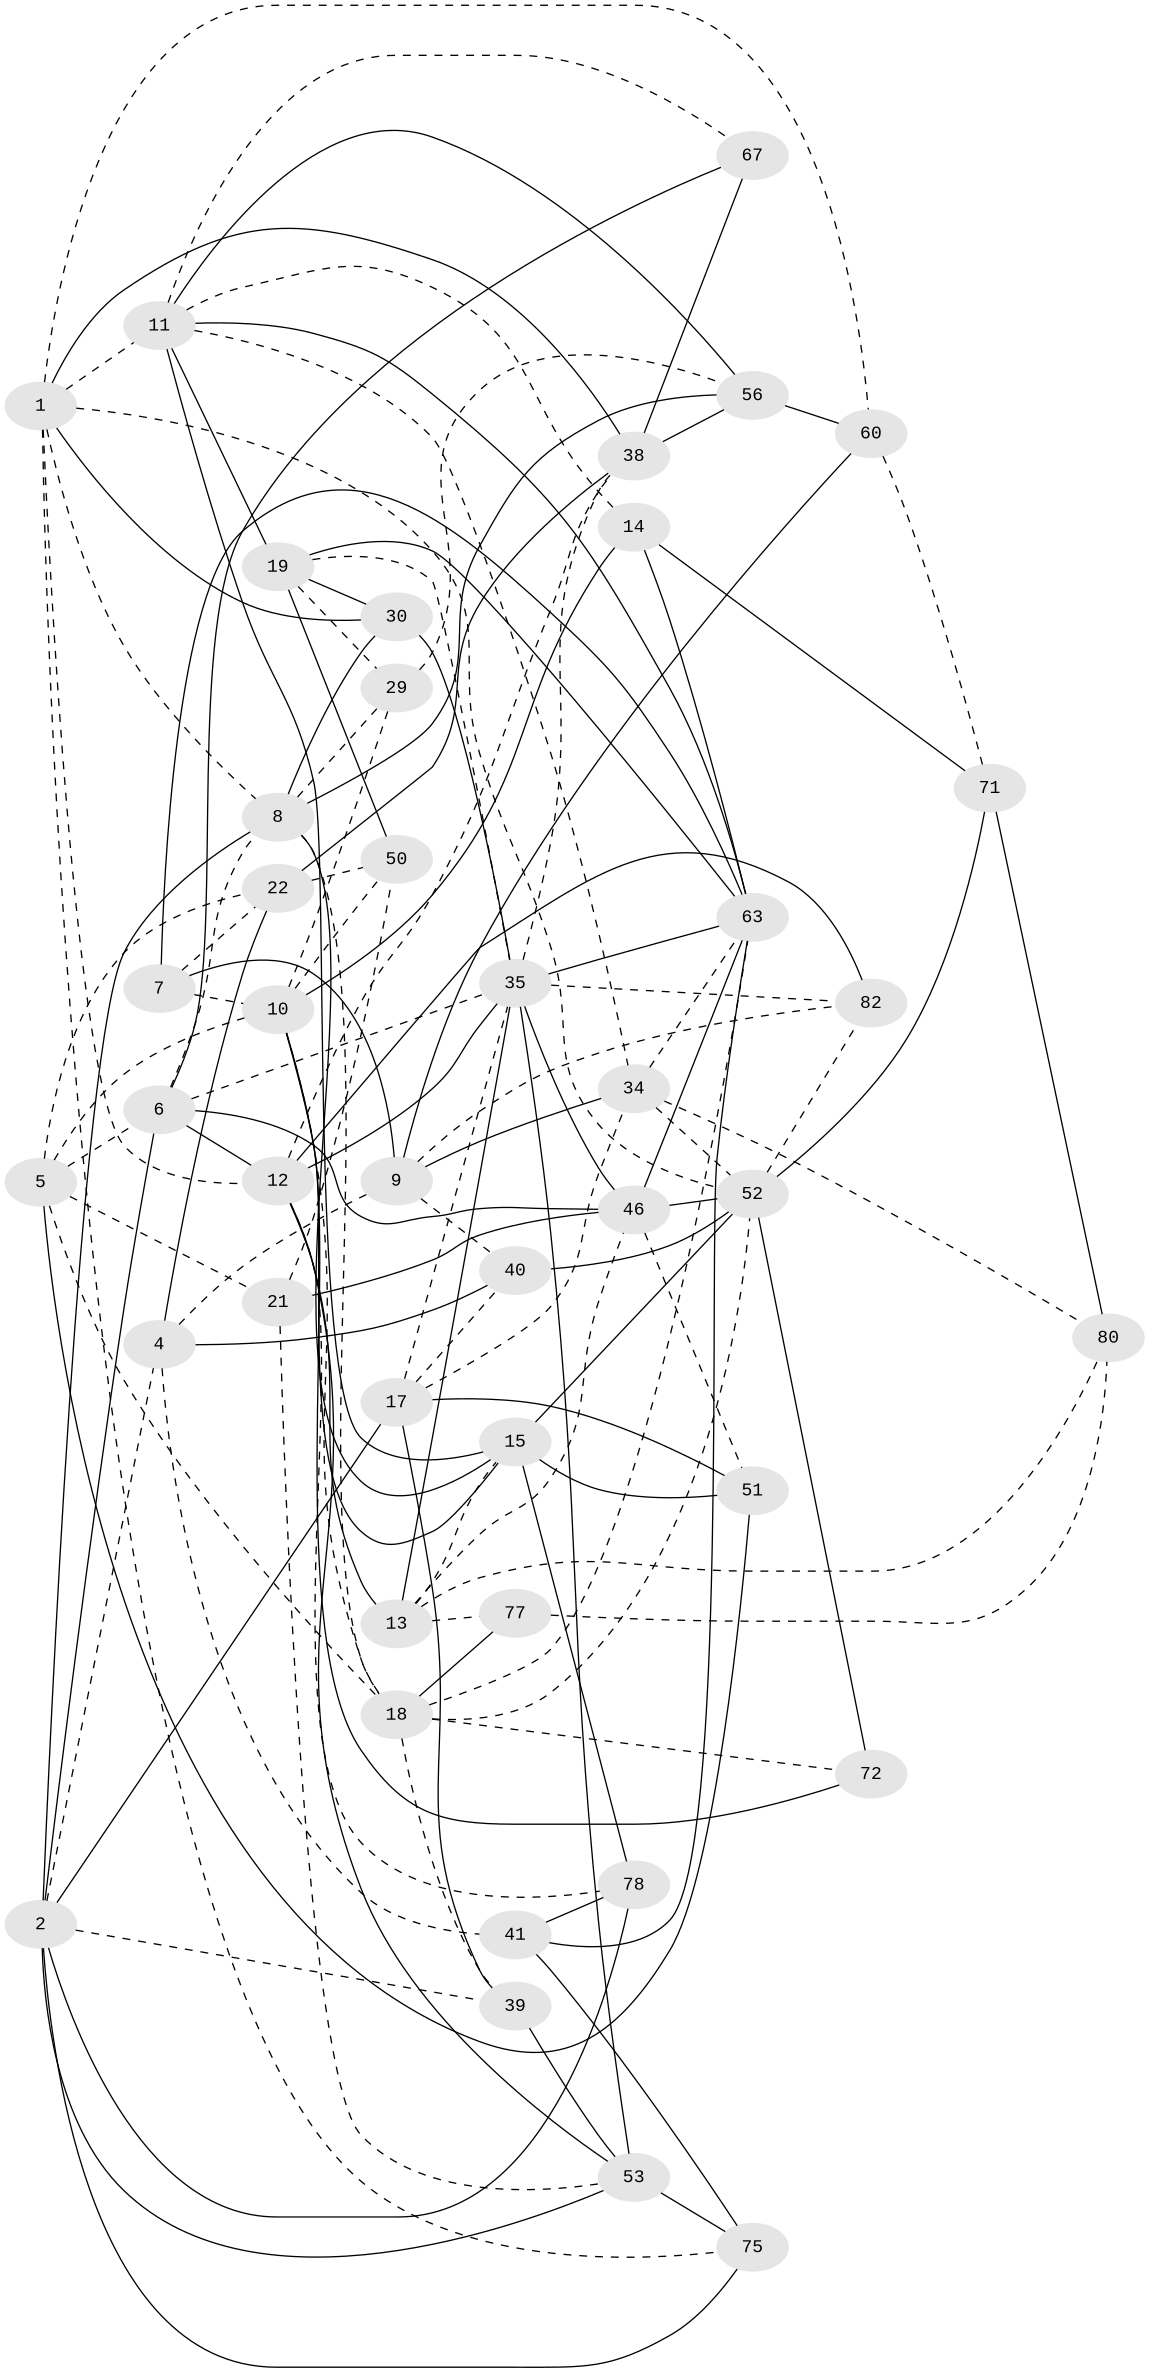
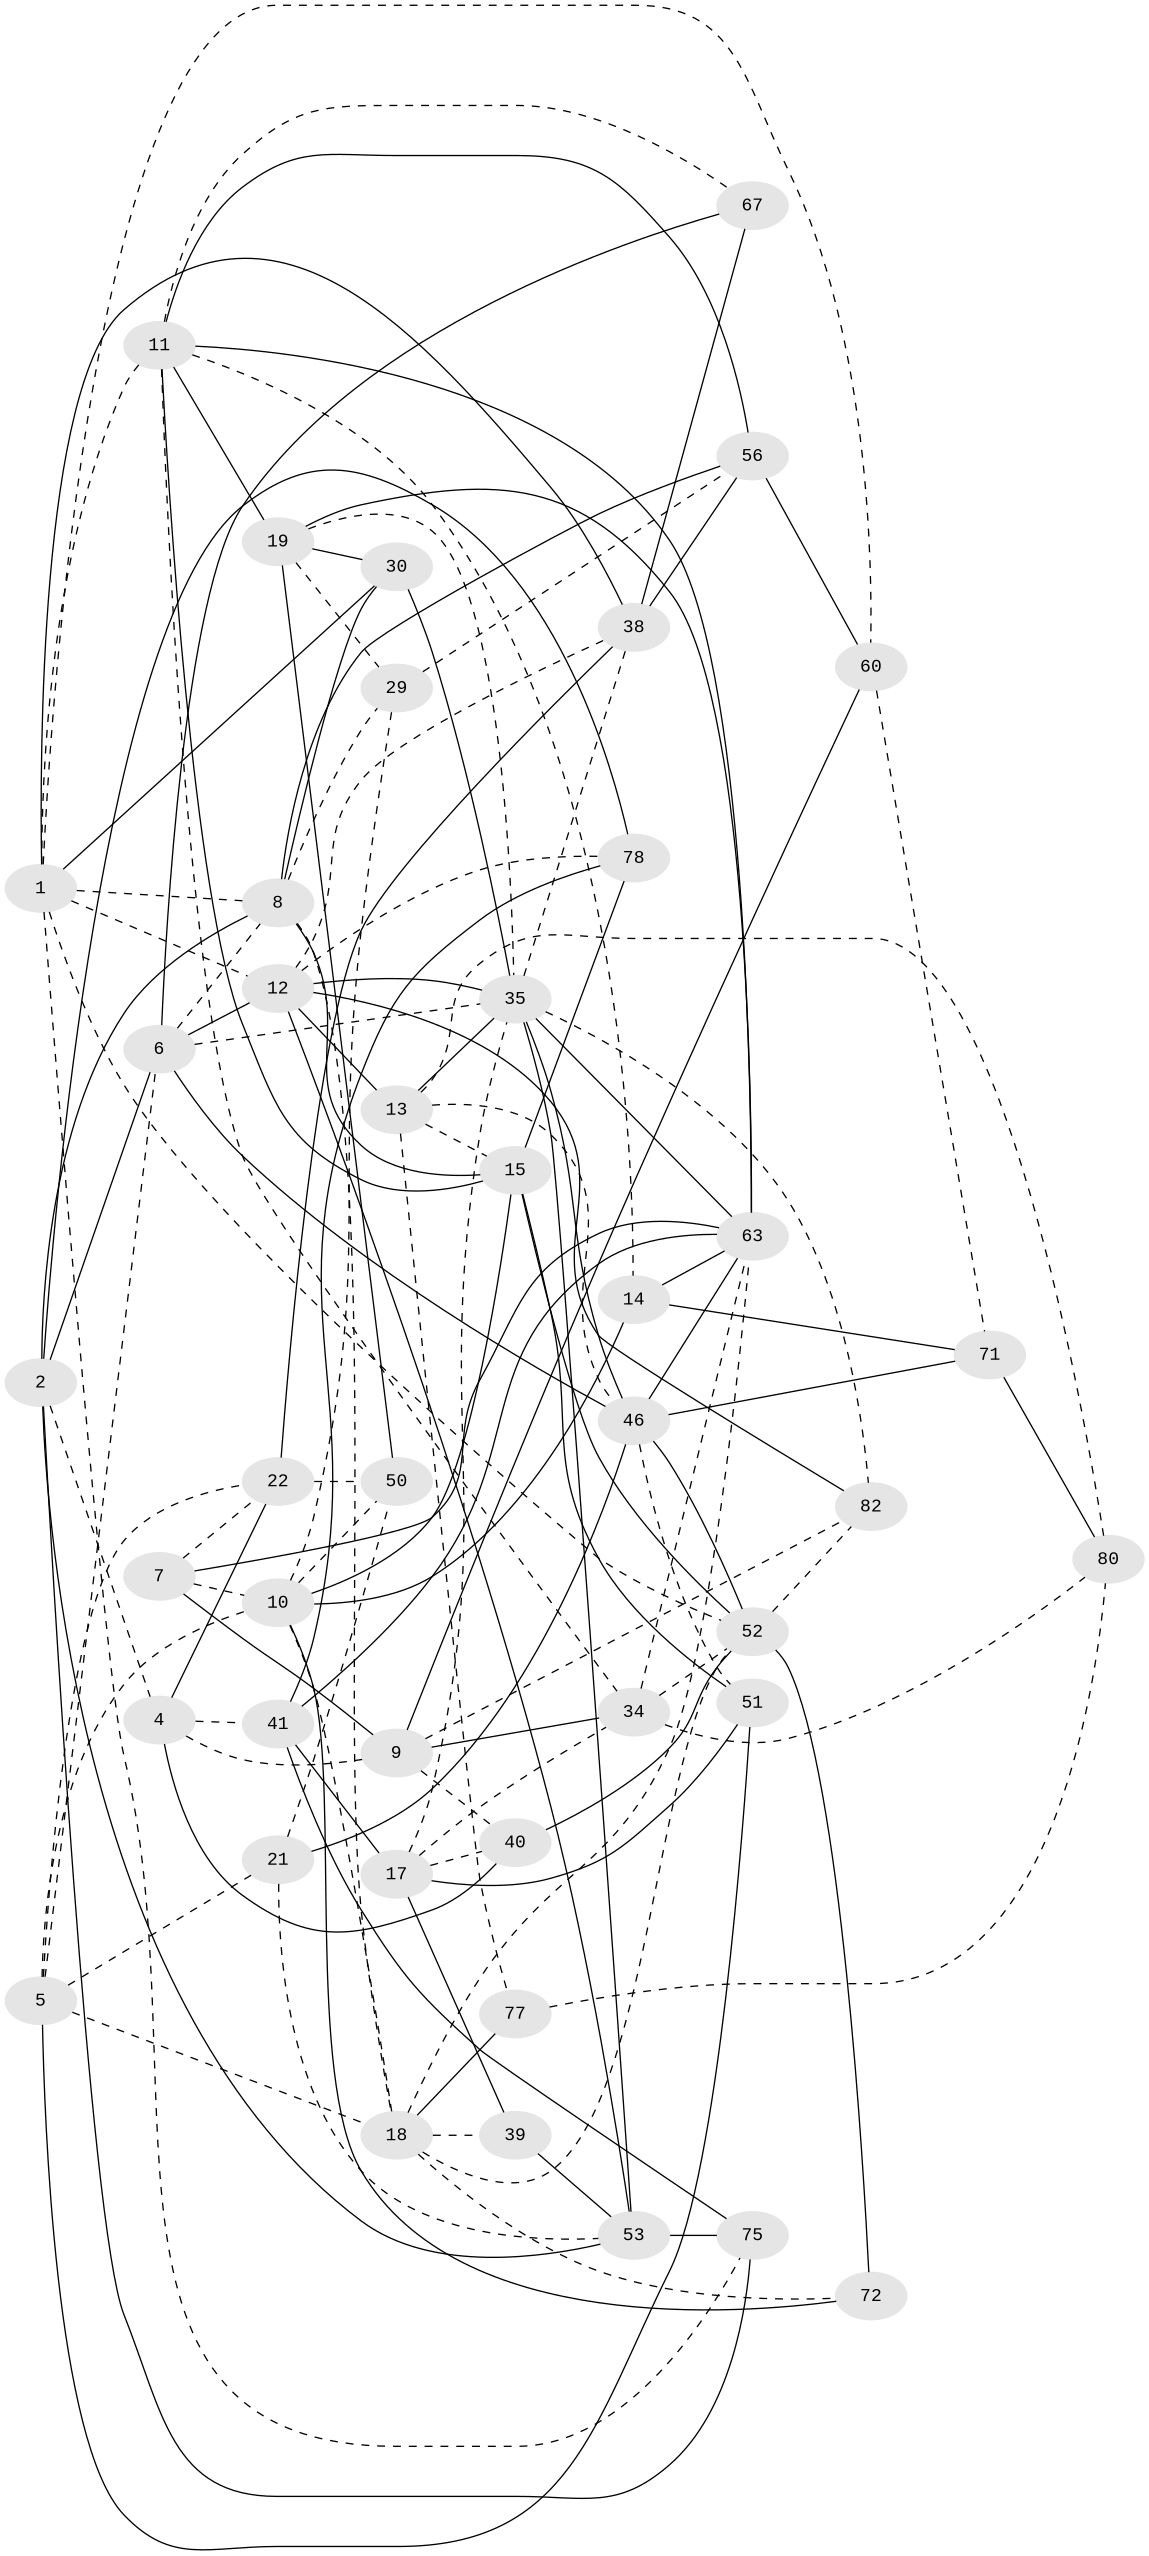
(919, 1016) -> (812, 1388)
(211, 1675) -> (337, 1799)
(278, 1965) -> none
